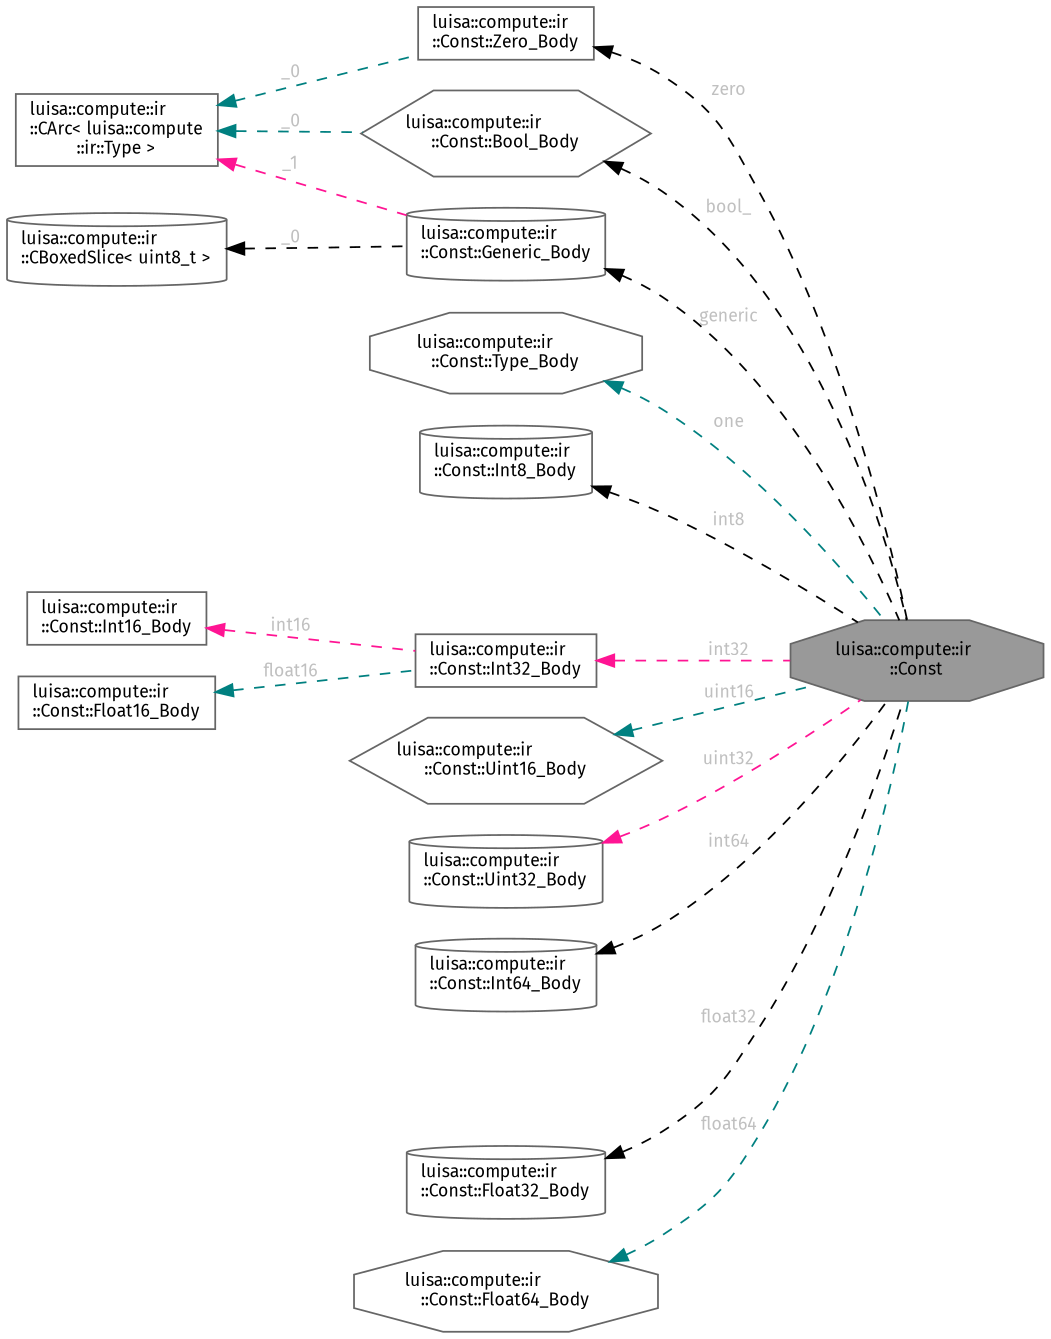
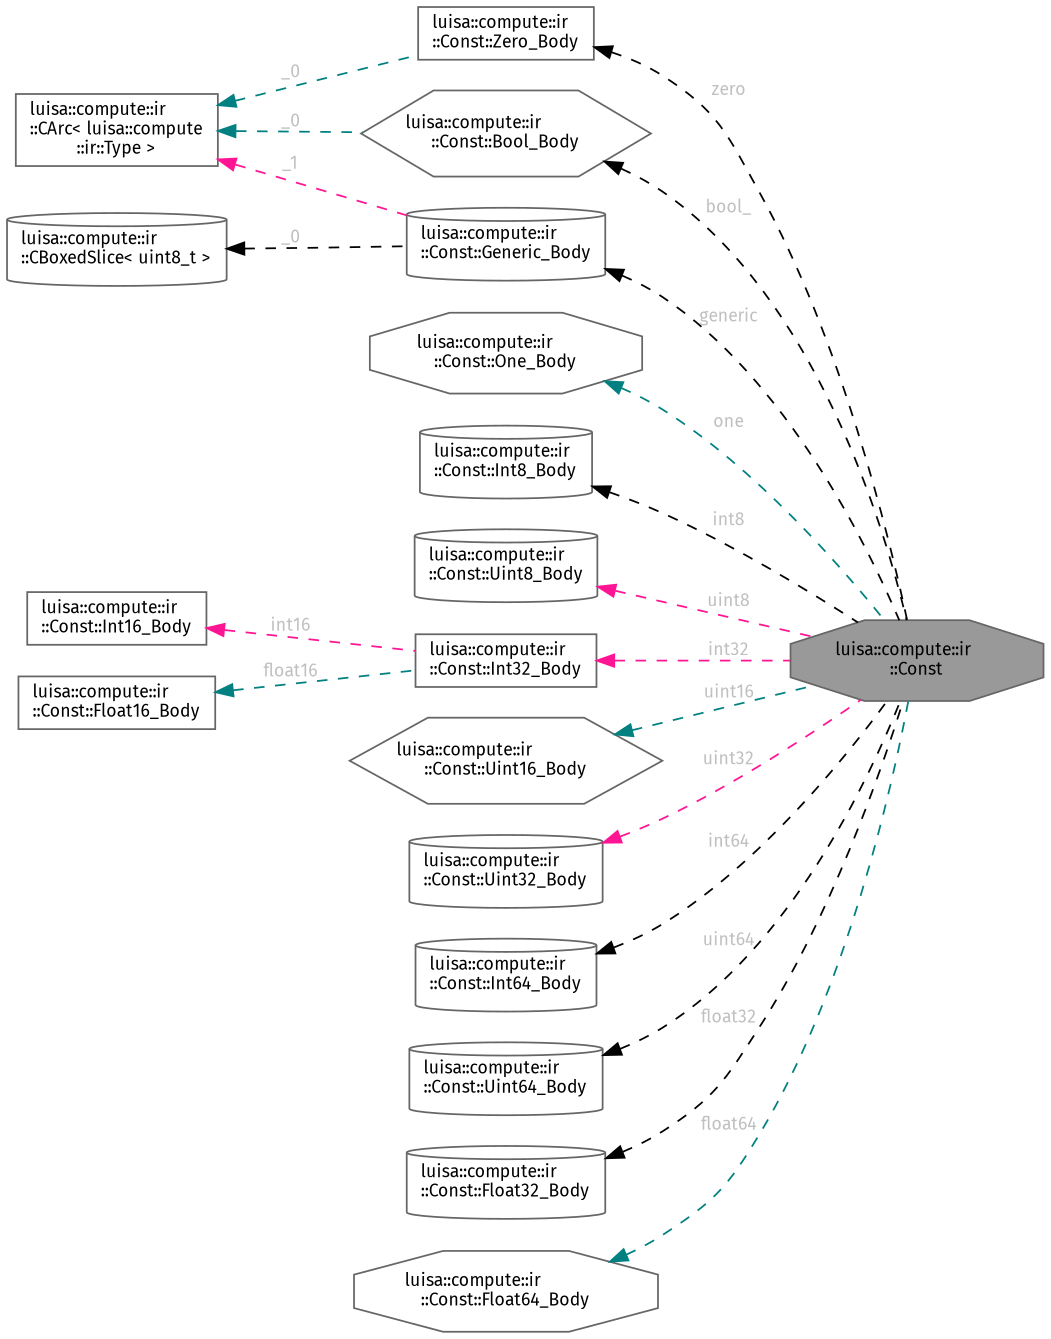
(506, 353) -> (506, 353)
none -> (506, 566)
none -> (506, 1079)
